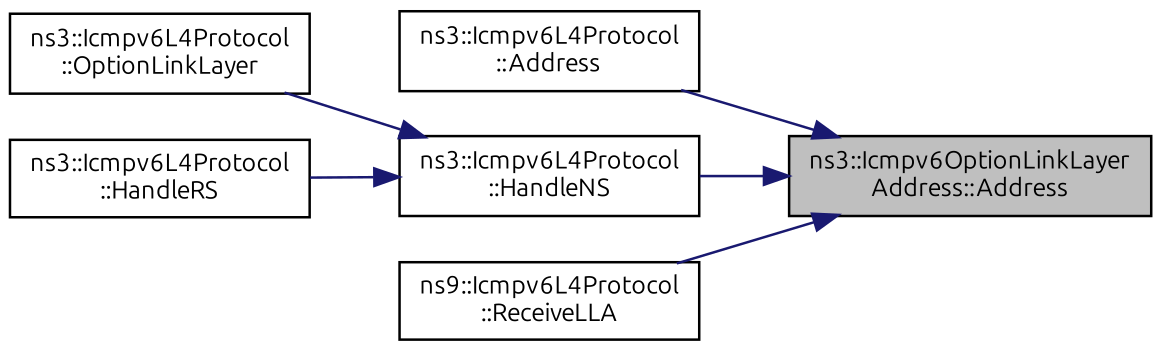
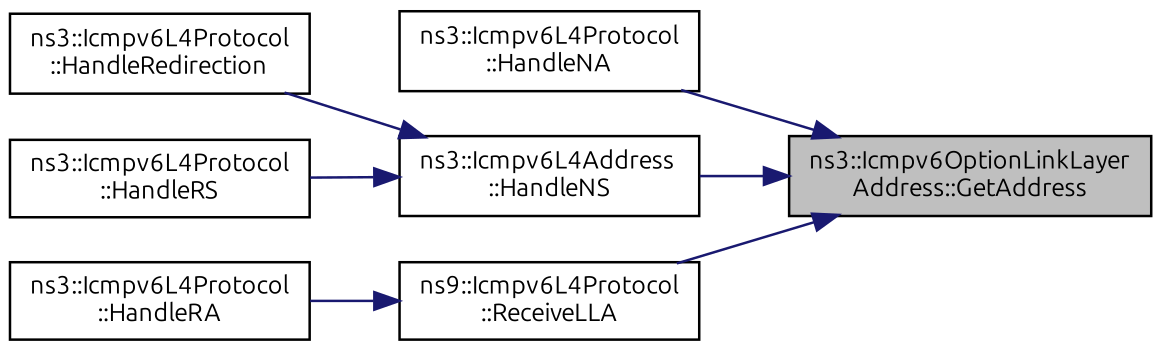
(549, 51) -> (549, 51)
(160, 54) -> (160, 54)
(549, 176) -> (549, 176)
(970, 176) -> (970, 176)
none -> (160, 301)
